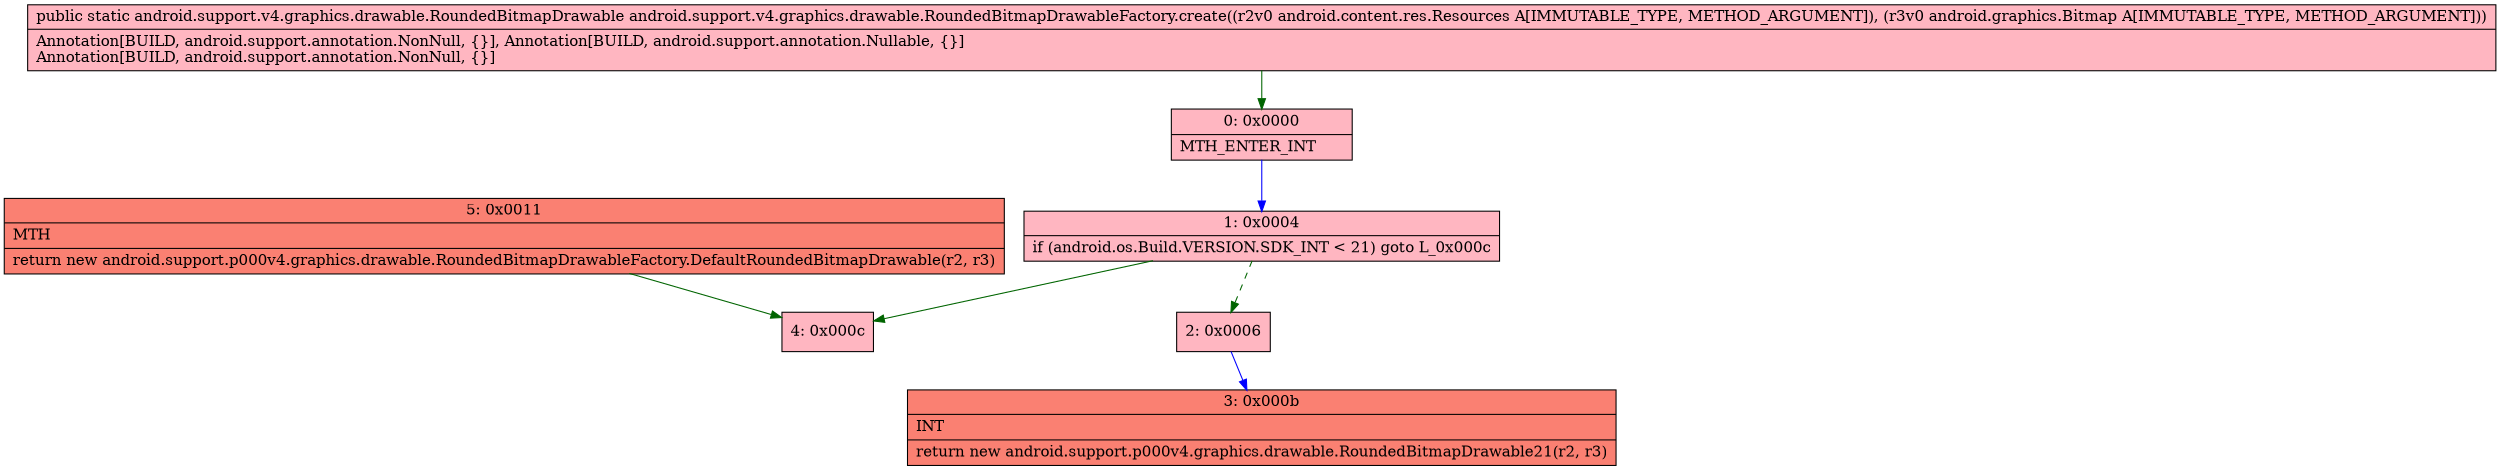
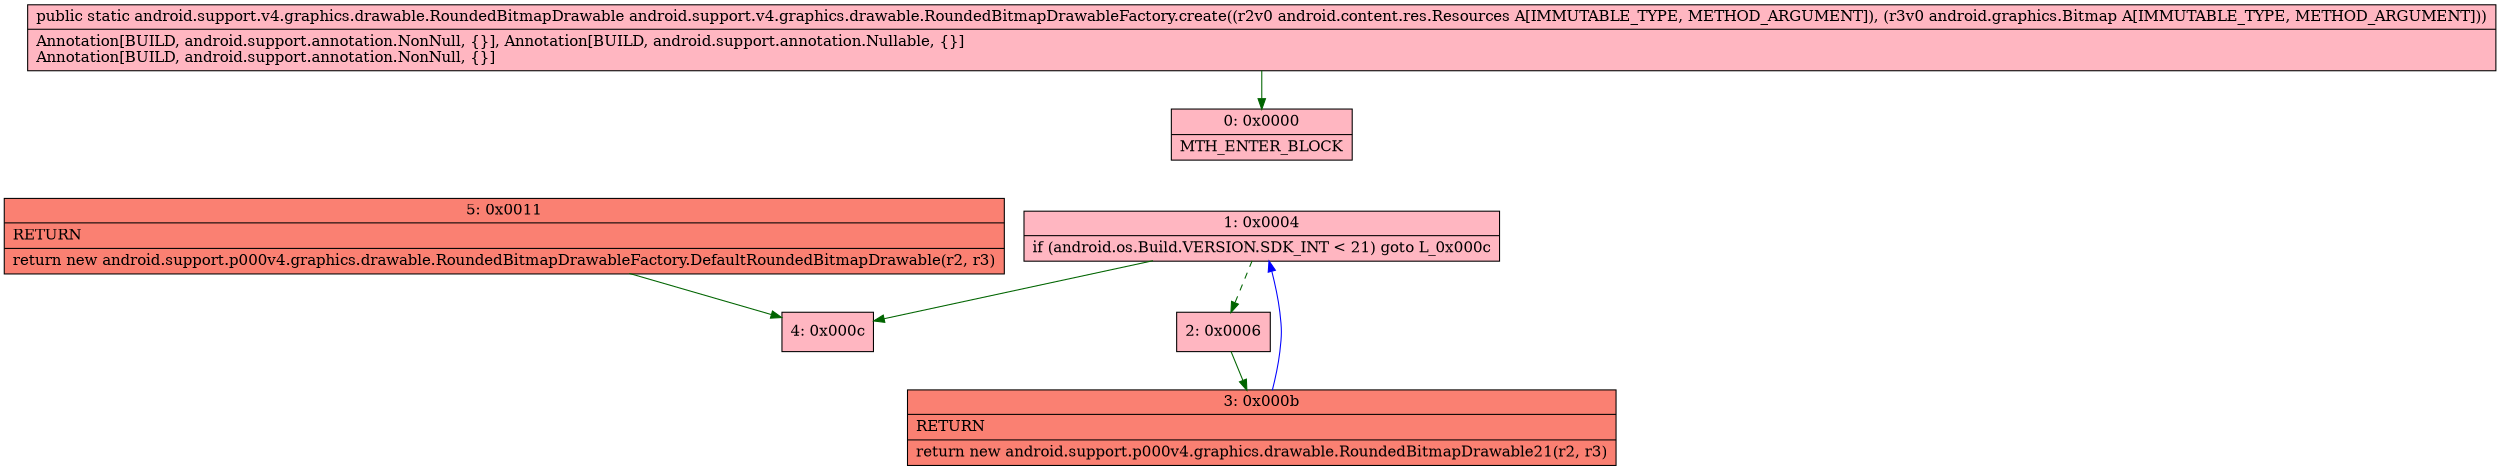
(1248, 147) -> (1262, 147)
(1262, 180) -> (1281, 331)
(32, 235) -> (47, 235)
(1237, 366) -> (1237, 366)
(930, 427) -> (951, 427)
